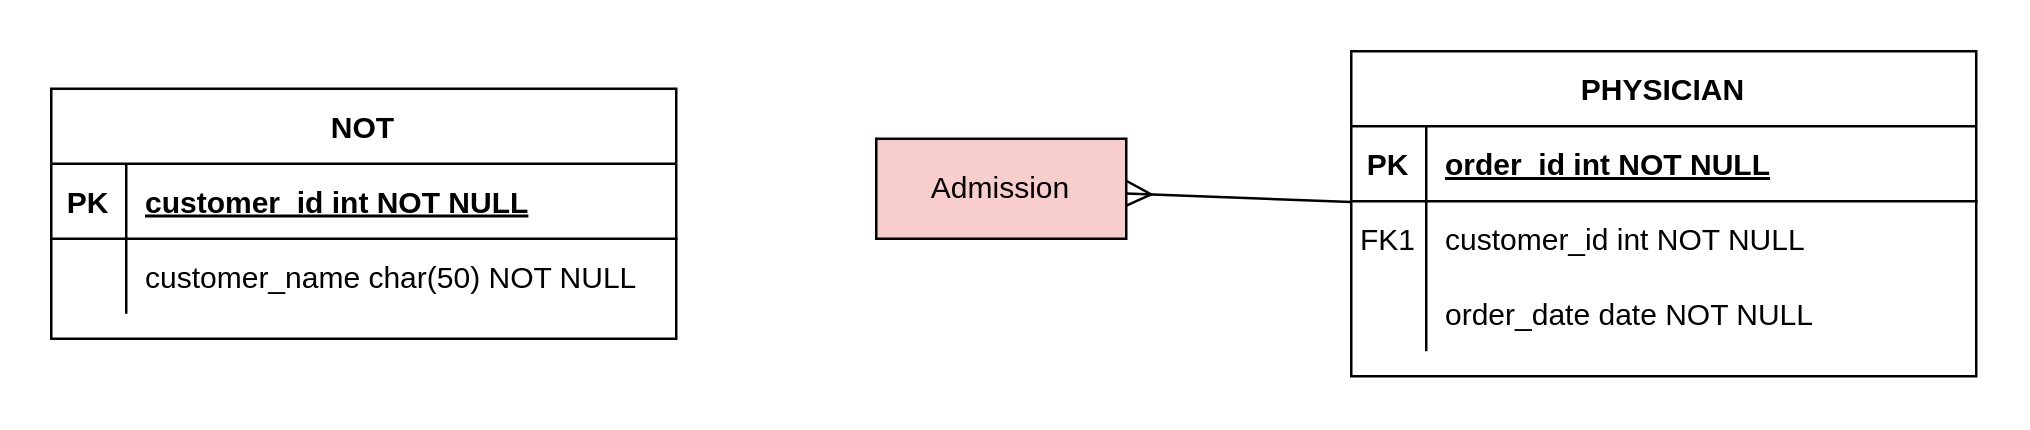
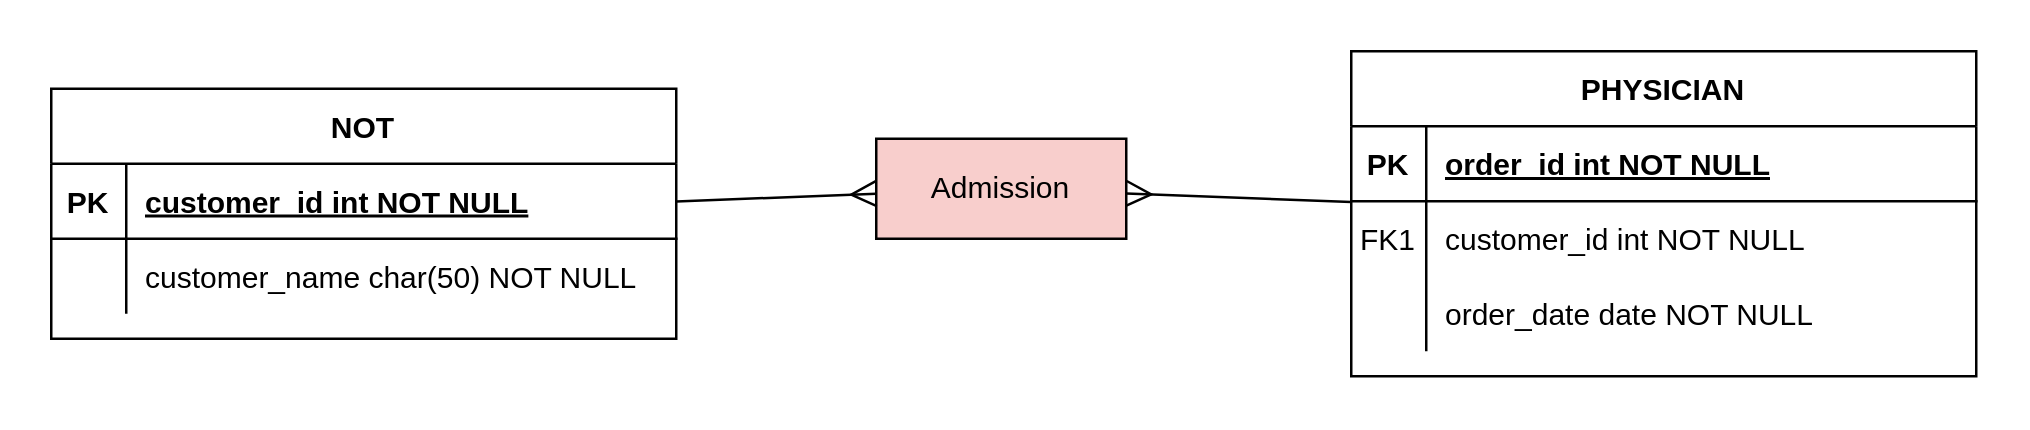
none -> (778, 197)
